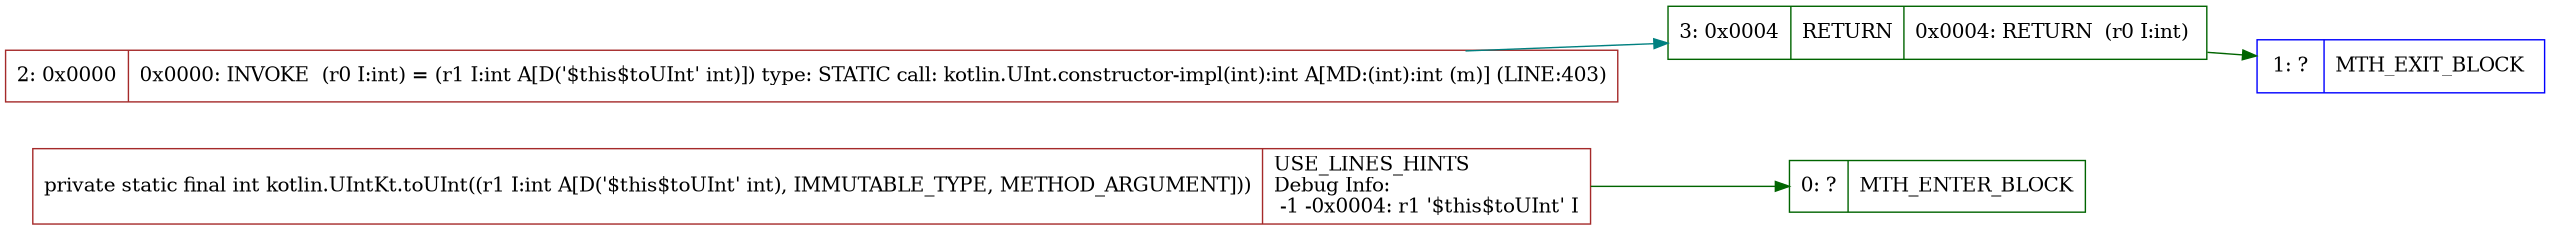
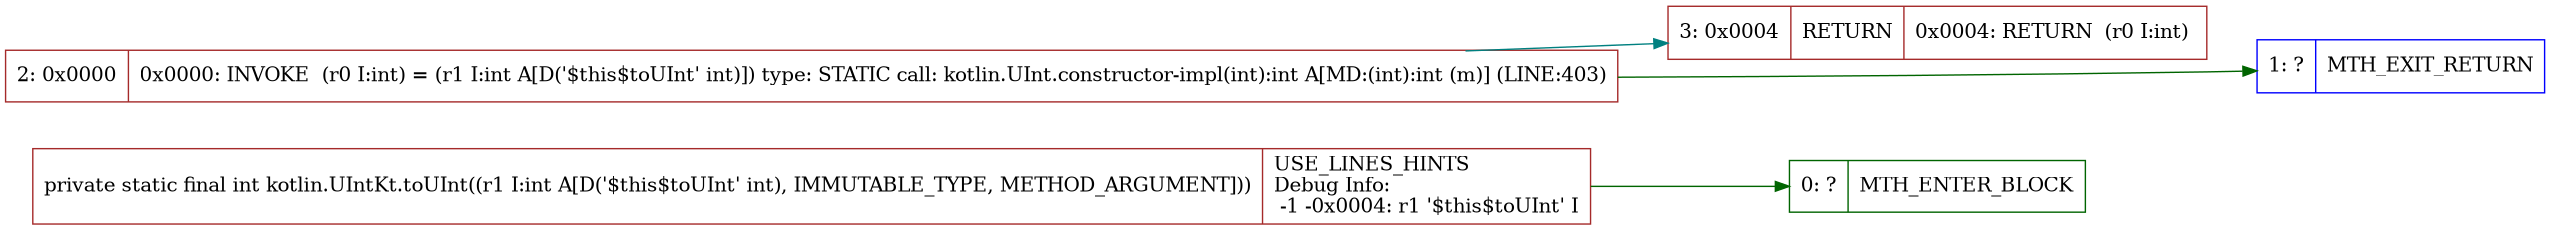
(1937, 33) -> (1937, 33)
(2225, 54) -> (1930, 75)
(2430, 66) -> (2430, 66)
